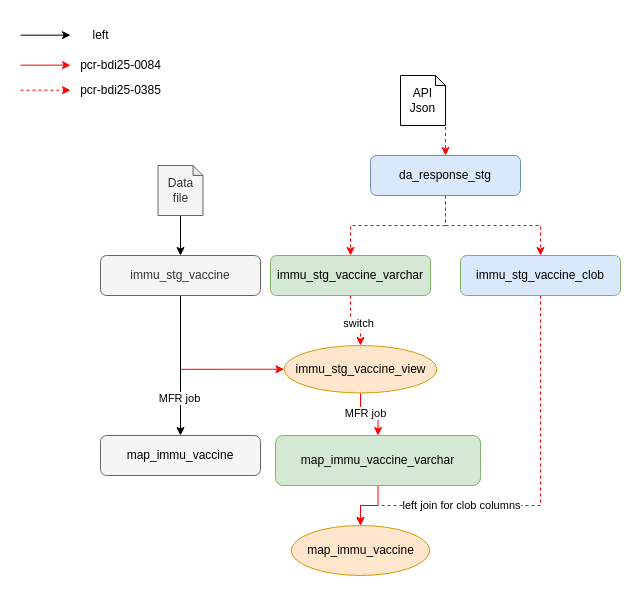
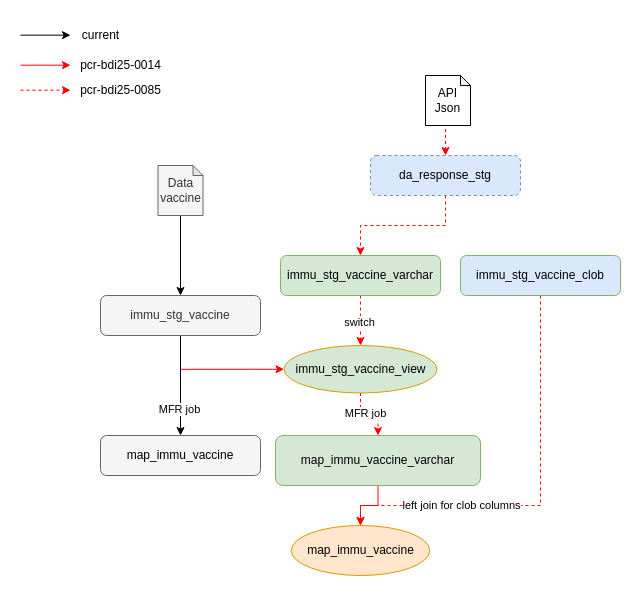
(101, 36) -> (101, 36)
(121, 66) -> (121, 66)
(121, 91) -> (121, 91)
(423, 101) -> (448, 101)
(446, 176) -> (446, 176)
(181, 191) -> (181, 191)
(505, 226) -> none
(181, 276) -> (181, 316)
(351, 276) -> (361, 276)
(361, 369) -> (361, 369)
(361, 400) -> (361, 400)
